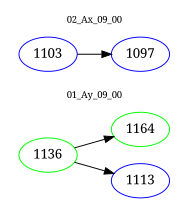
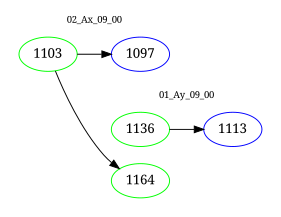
(48, 54) -> (48, 54)
(90, 144) -> (79, 120)
